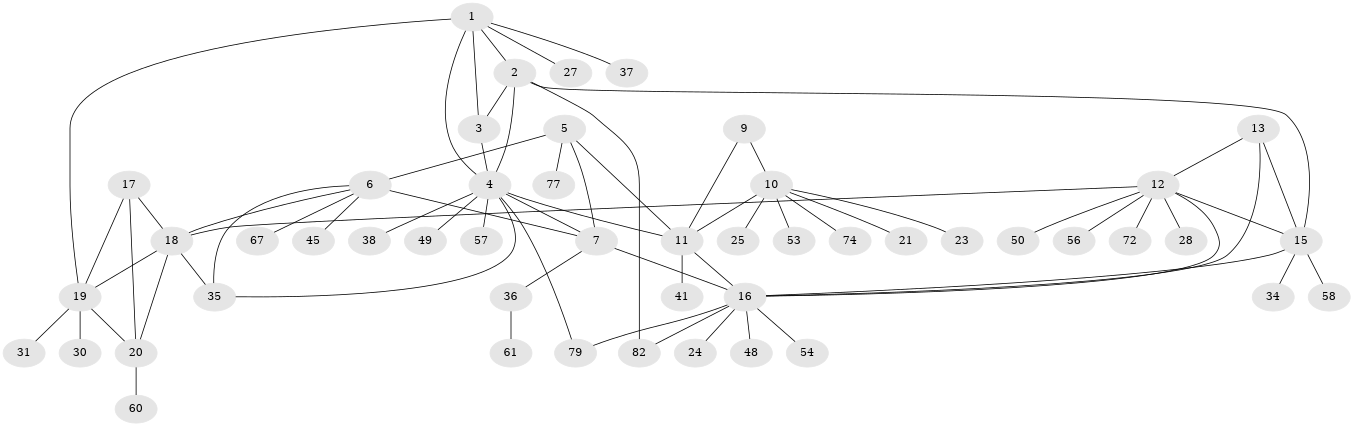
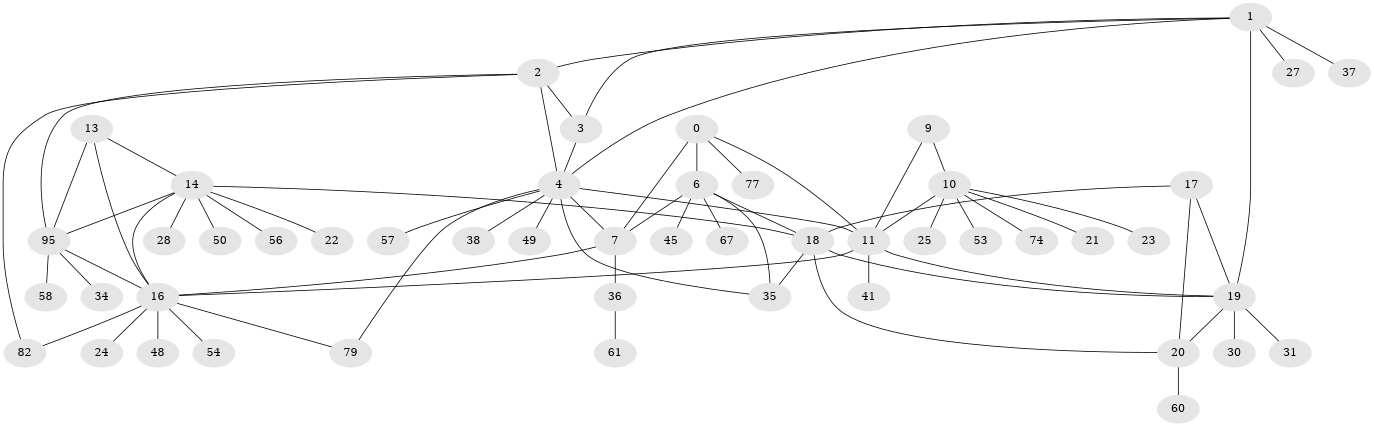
(565, 129) -> (697, 129)
(1158, 185) -> (192, 185)
(1130, 241) -> (332, 241)
(1301, 241) -> (49, 241)
none -> (1047, 284)
